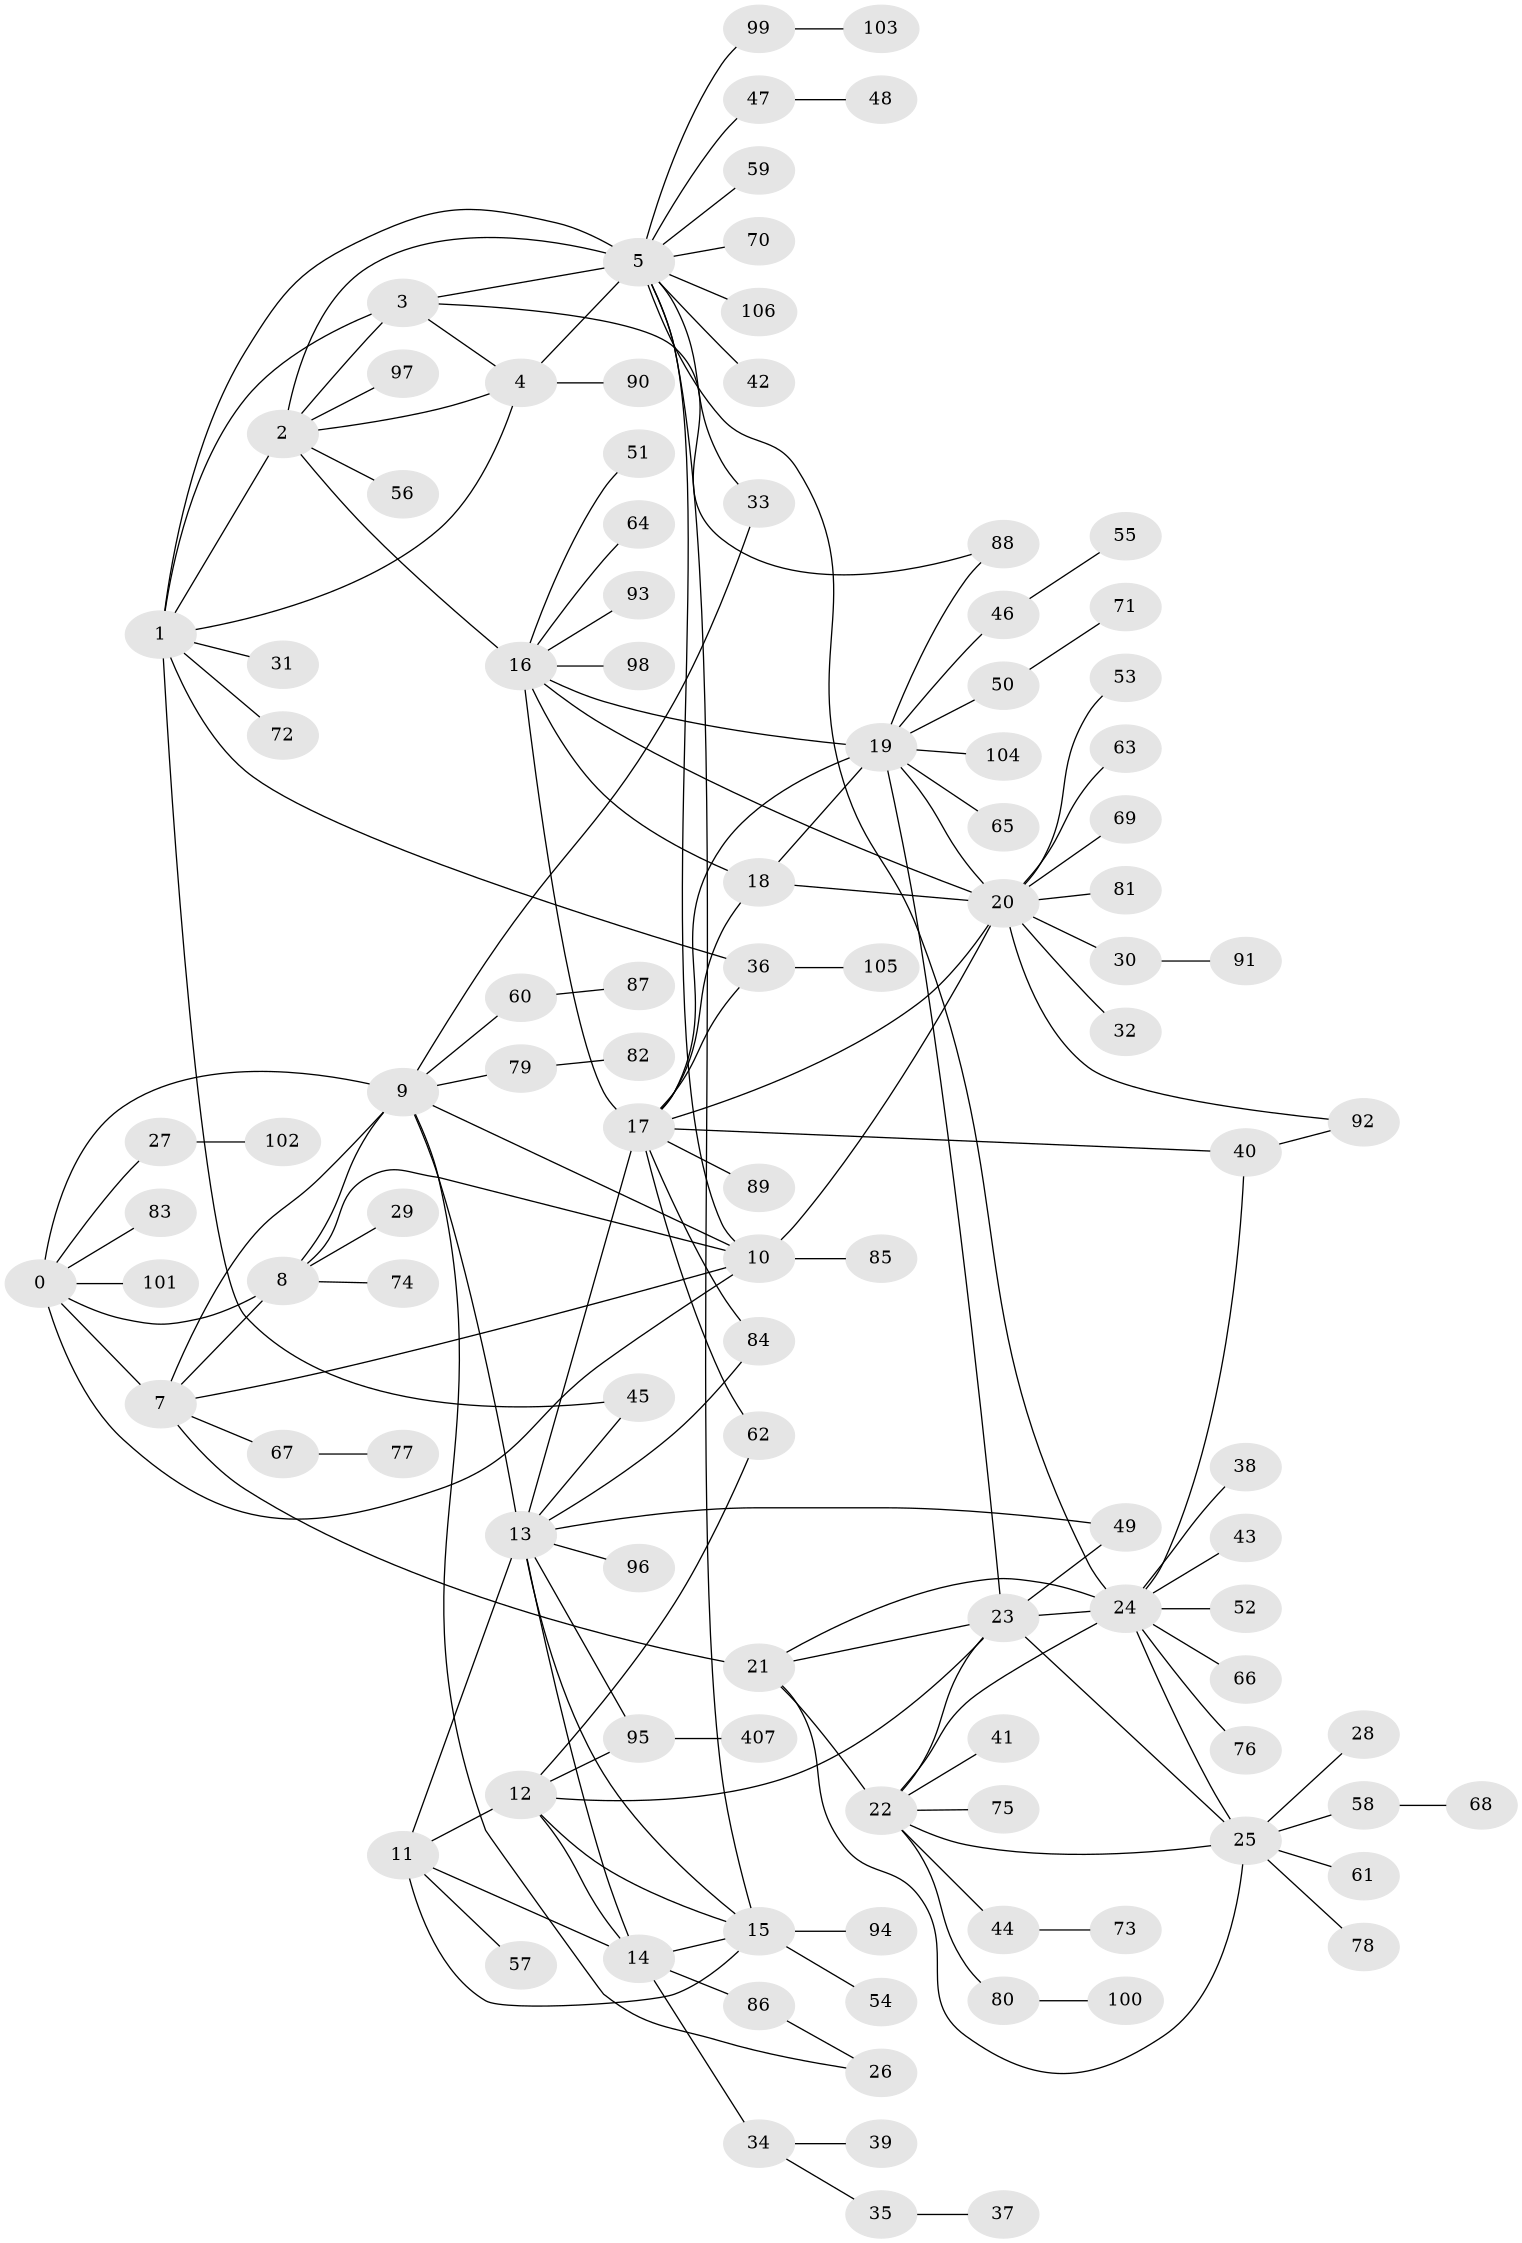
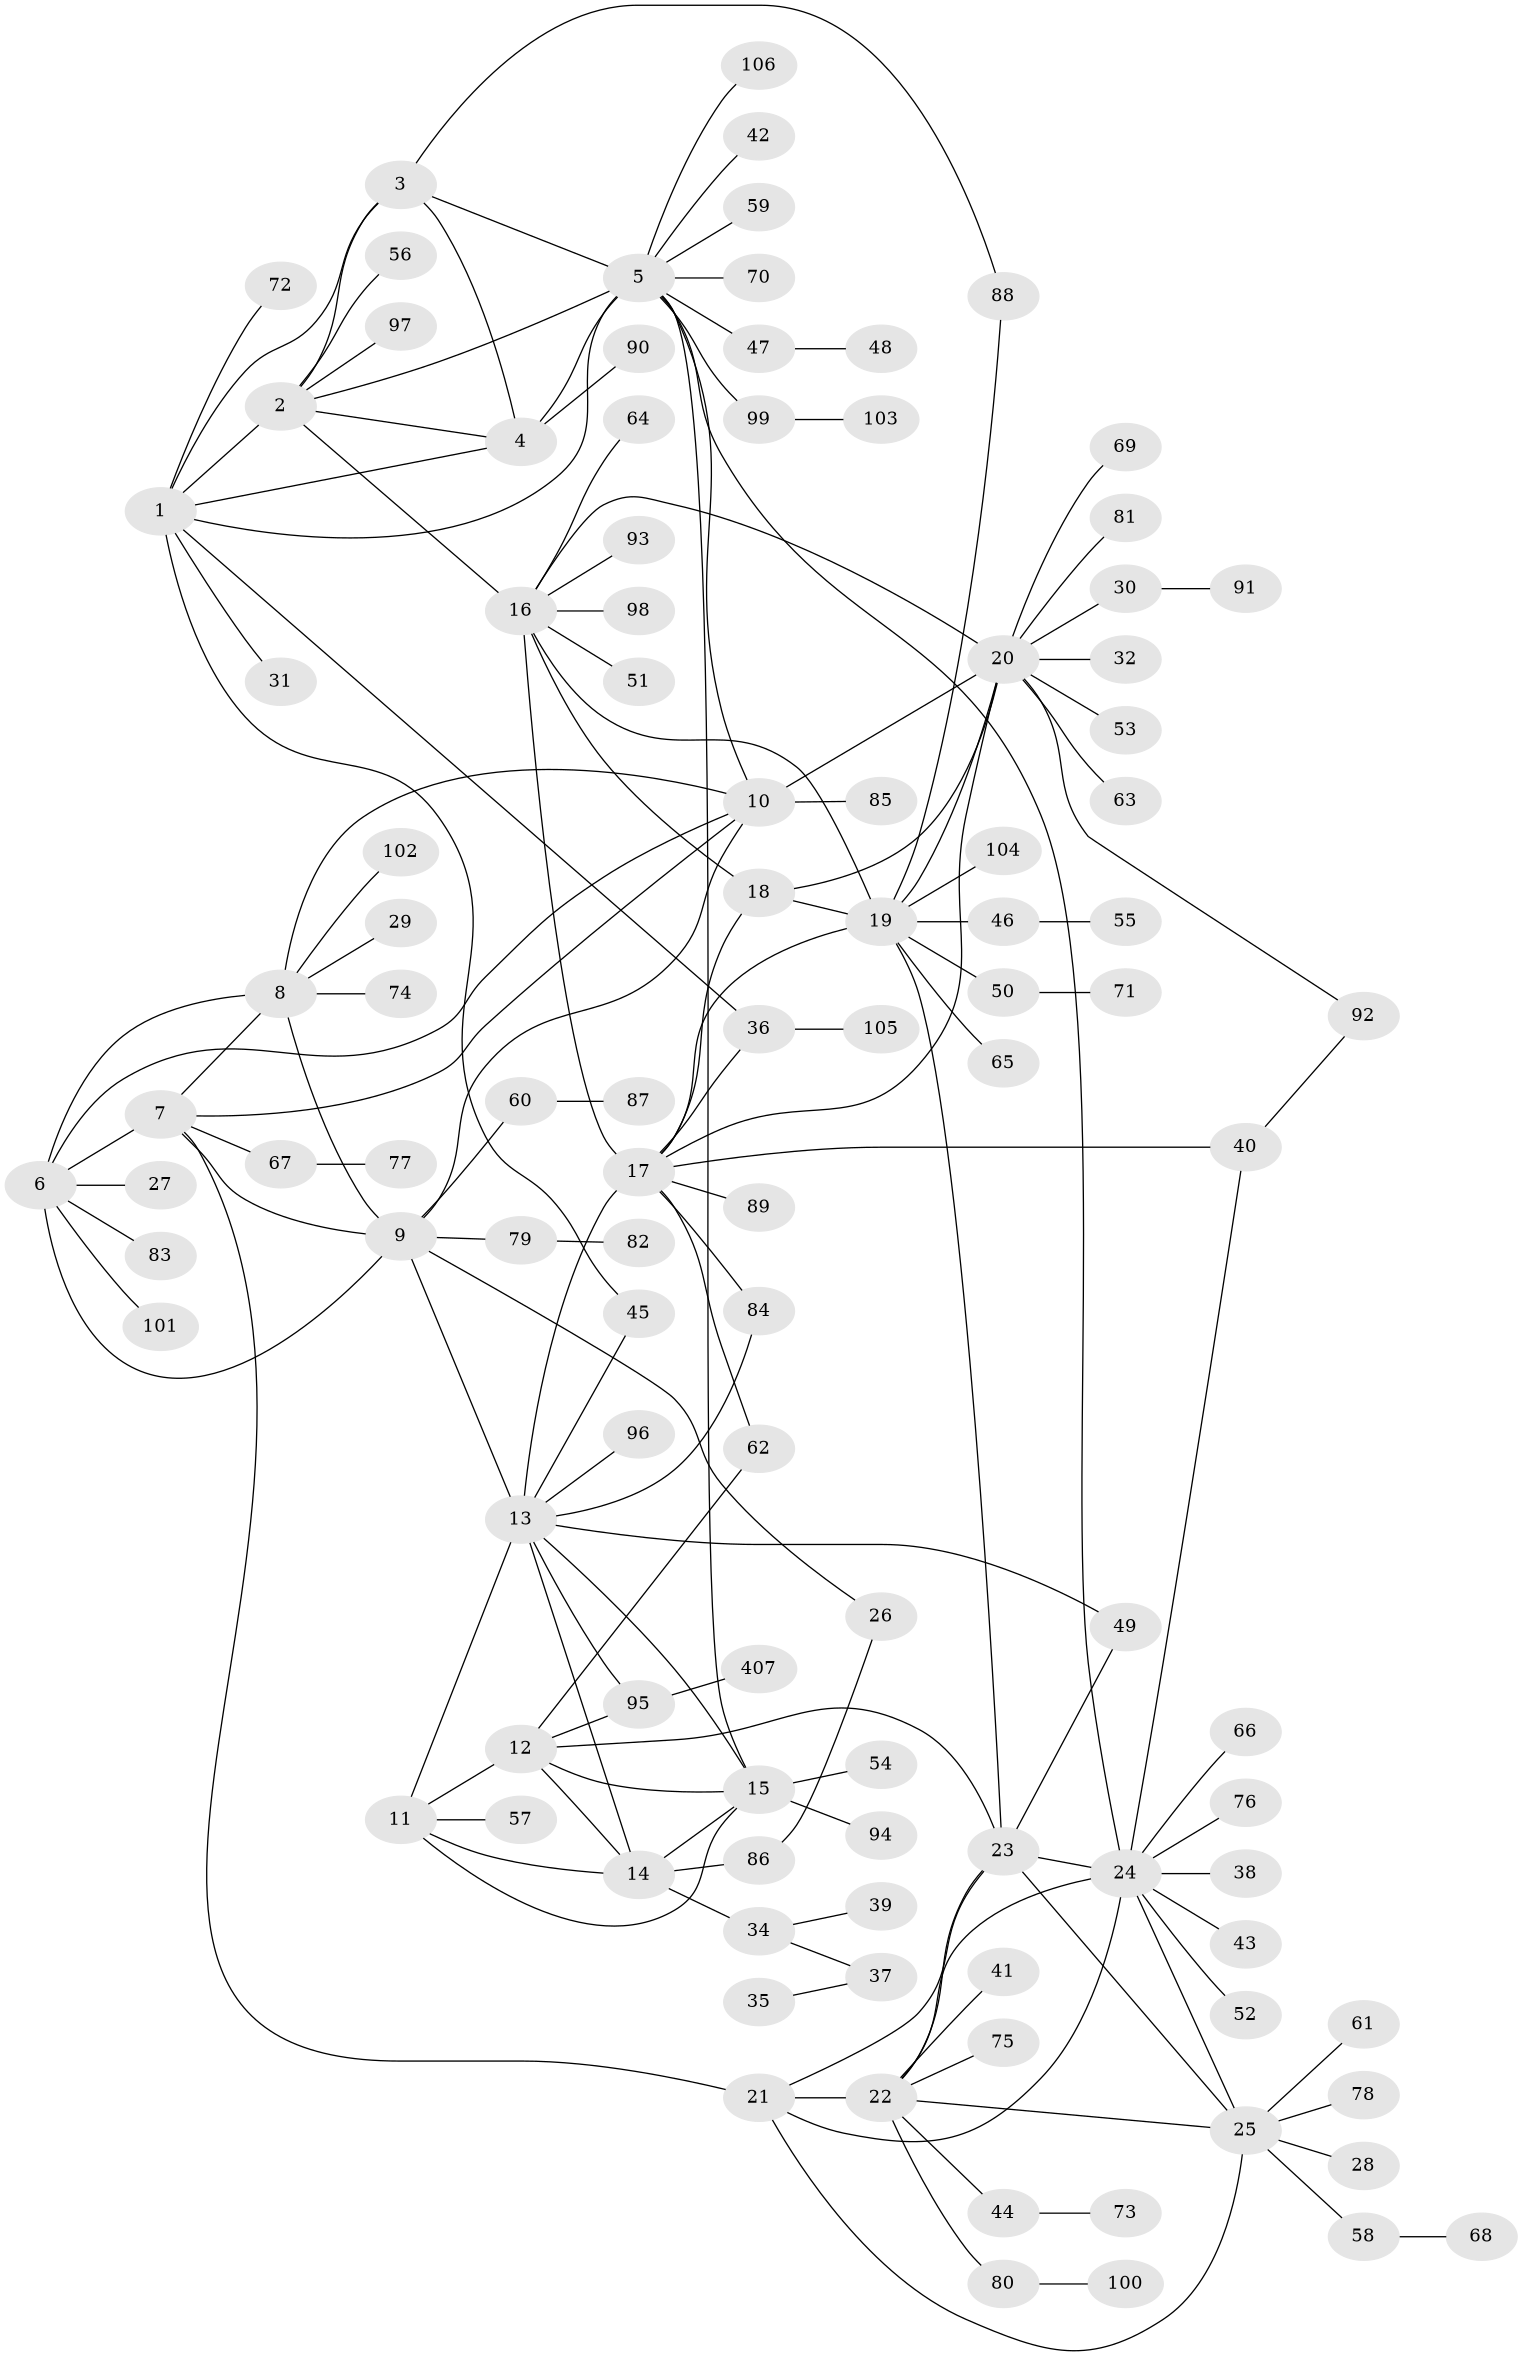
(759, 503) -> none
(221, 1142) -> (336, 921)
(41, 1284) -> (41, 1185)
(820, 2179) -> (820, 1954)
